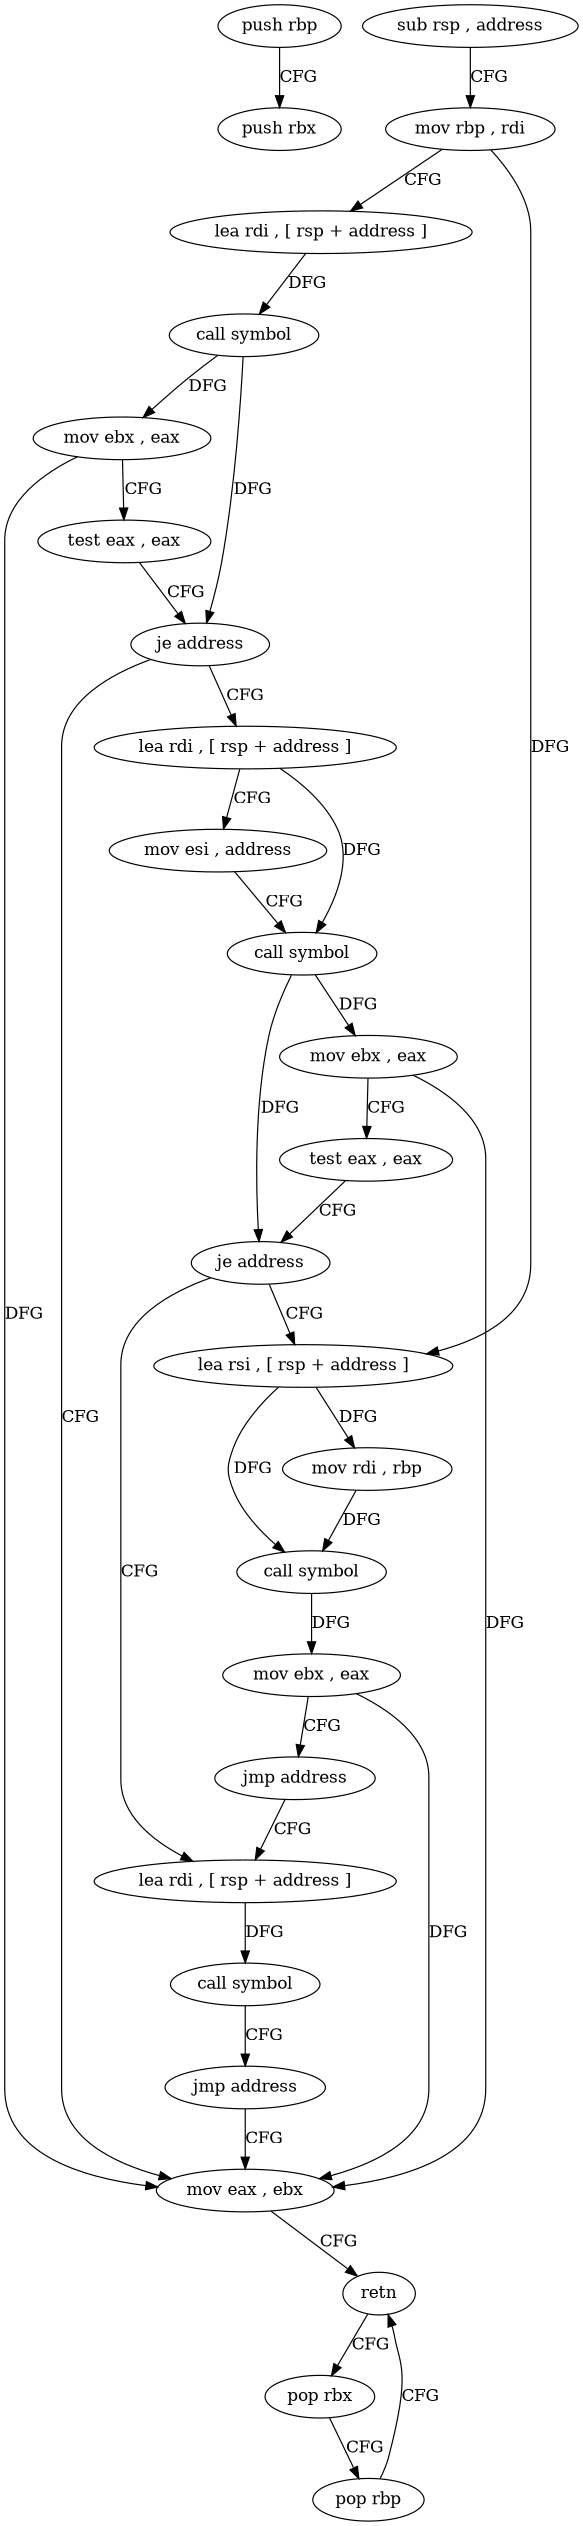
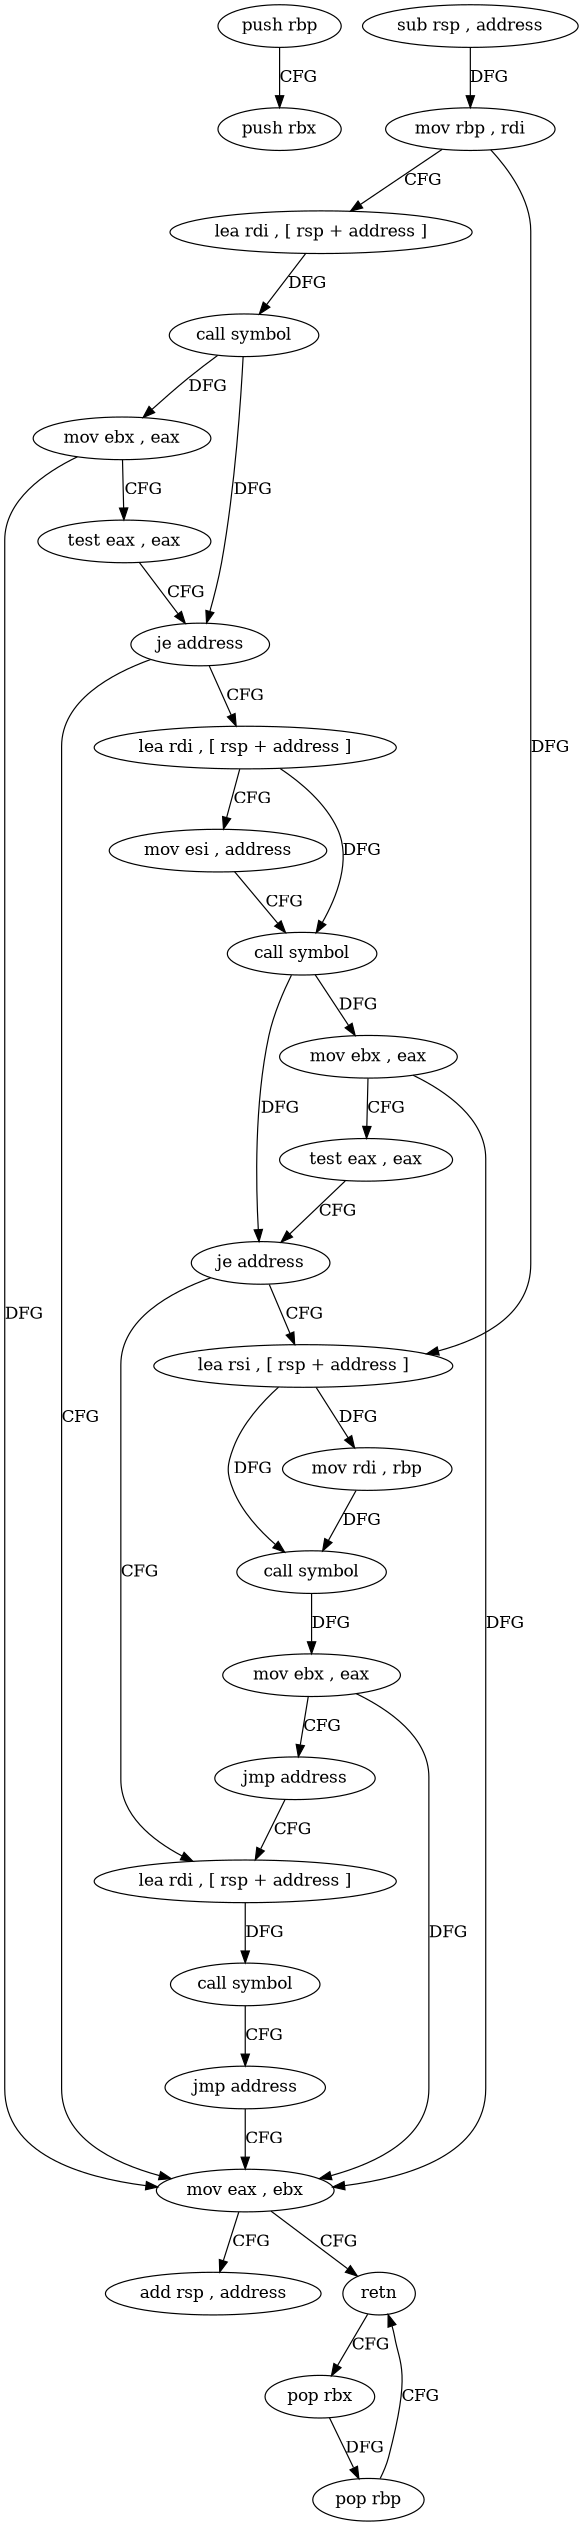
(489, 78) -> (489, 78)
none -> (213, 2294)
(365, 2448) -> (365, 2448)
